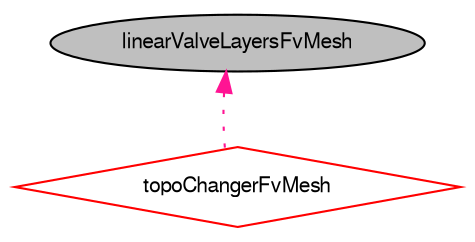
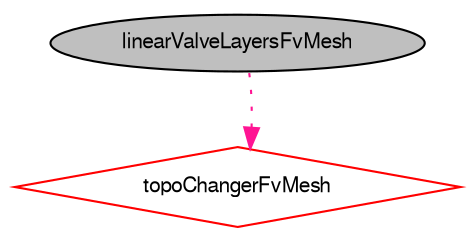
(223, 121) -> (251, 100)
